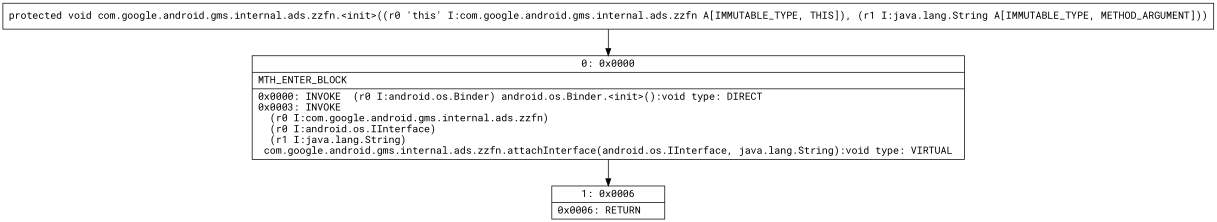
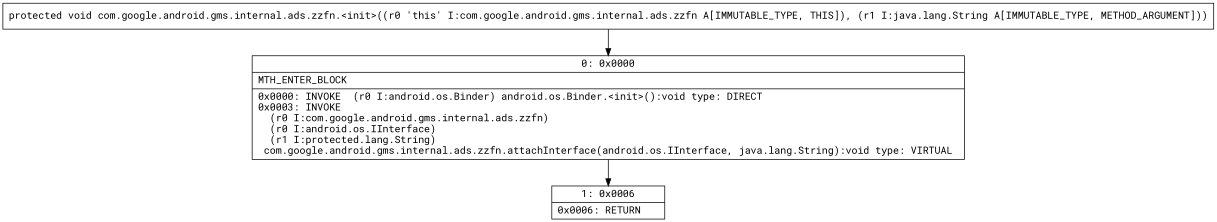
(332, 140) -> (347, 140)
